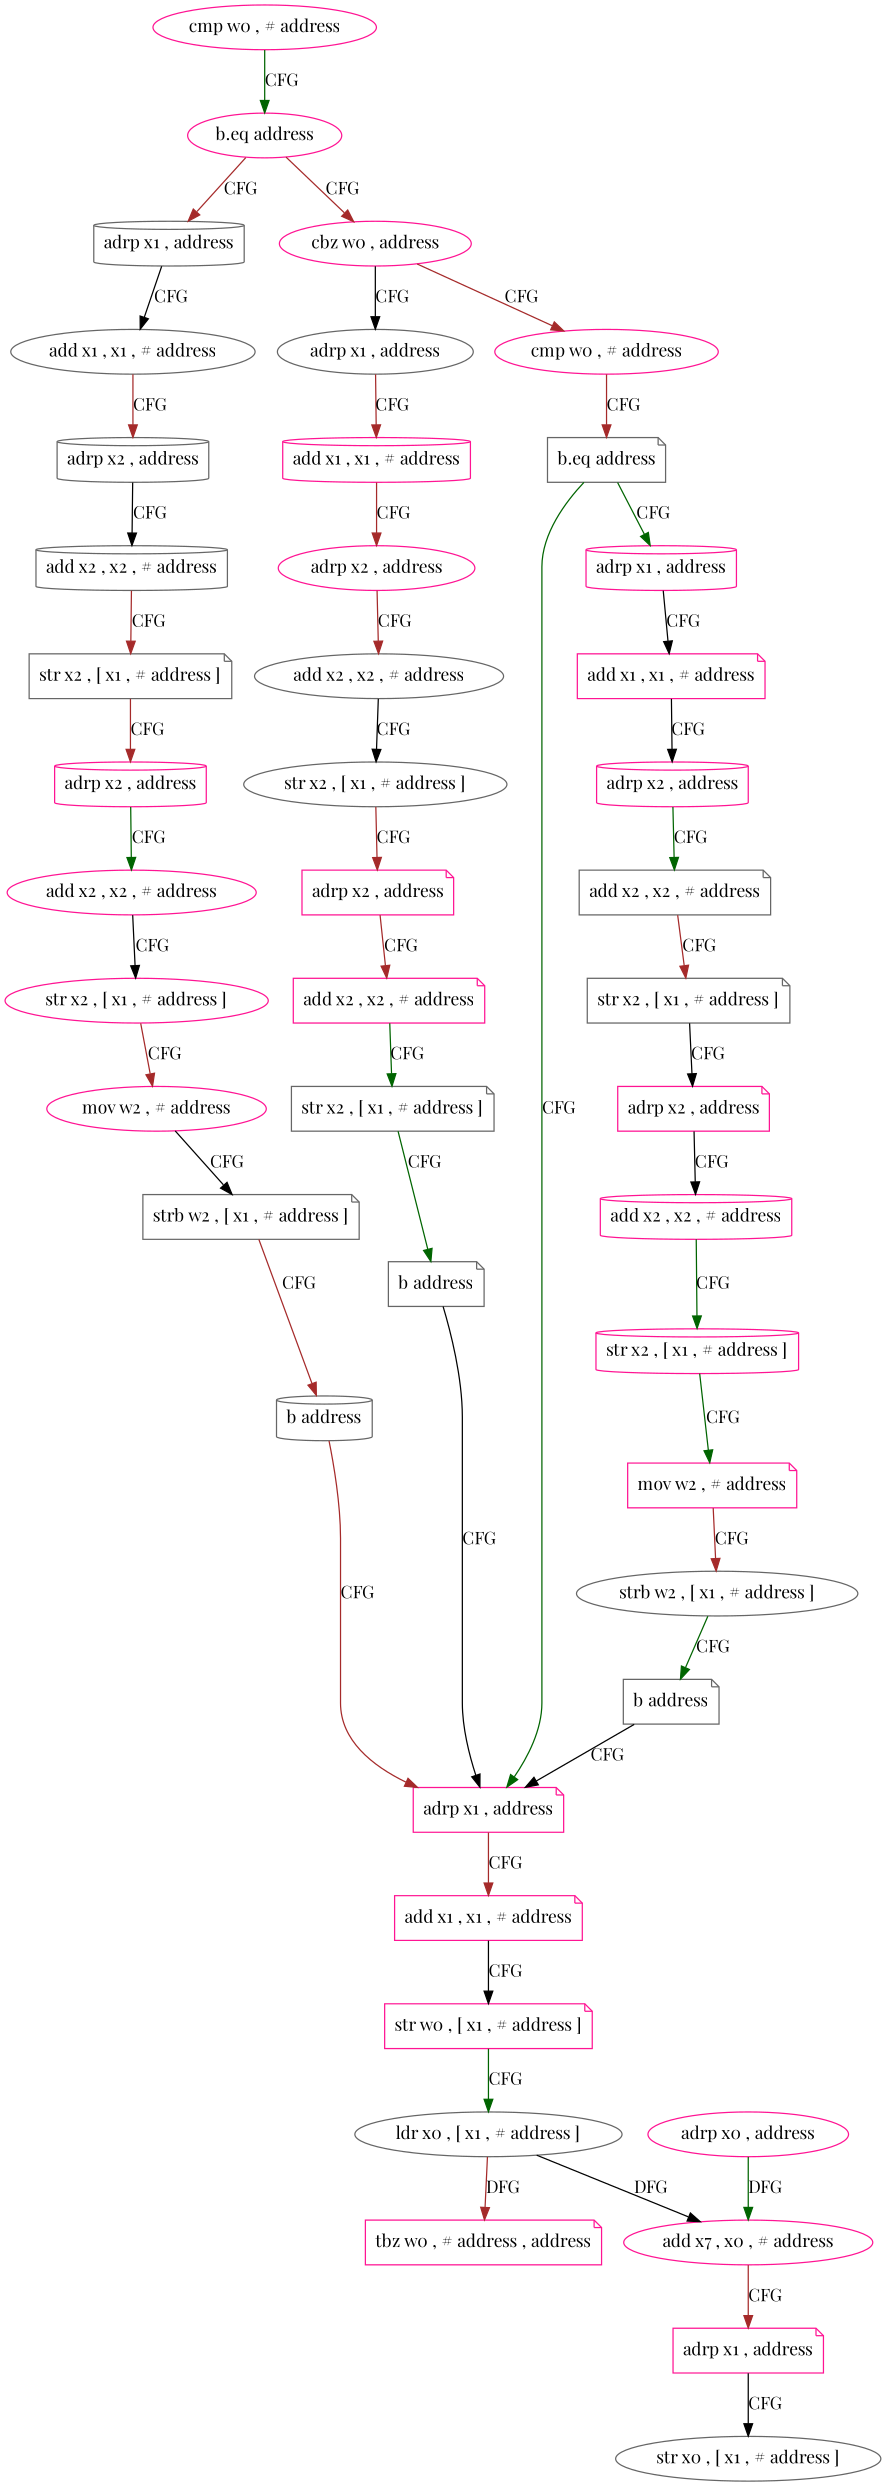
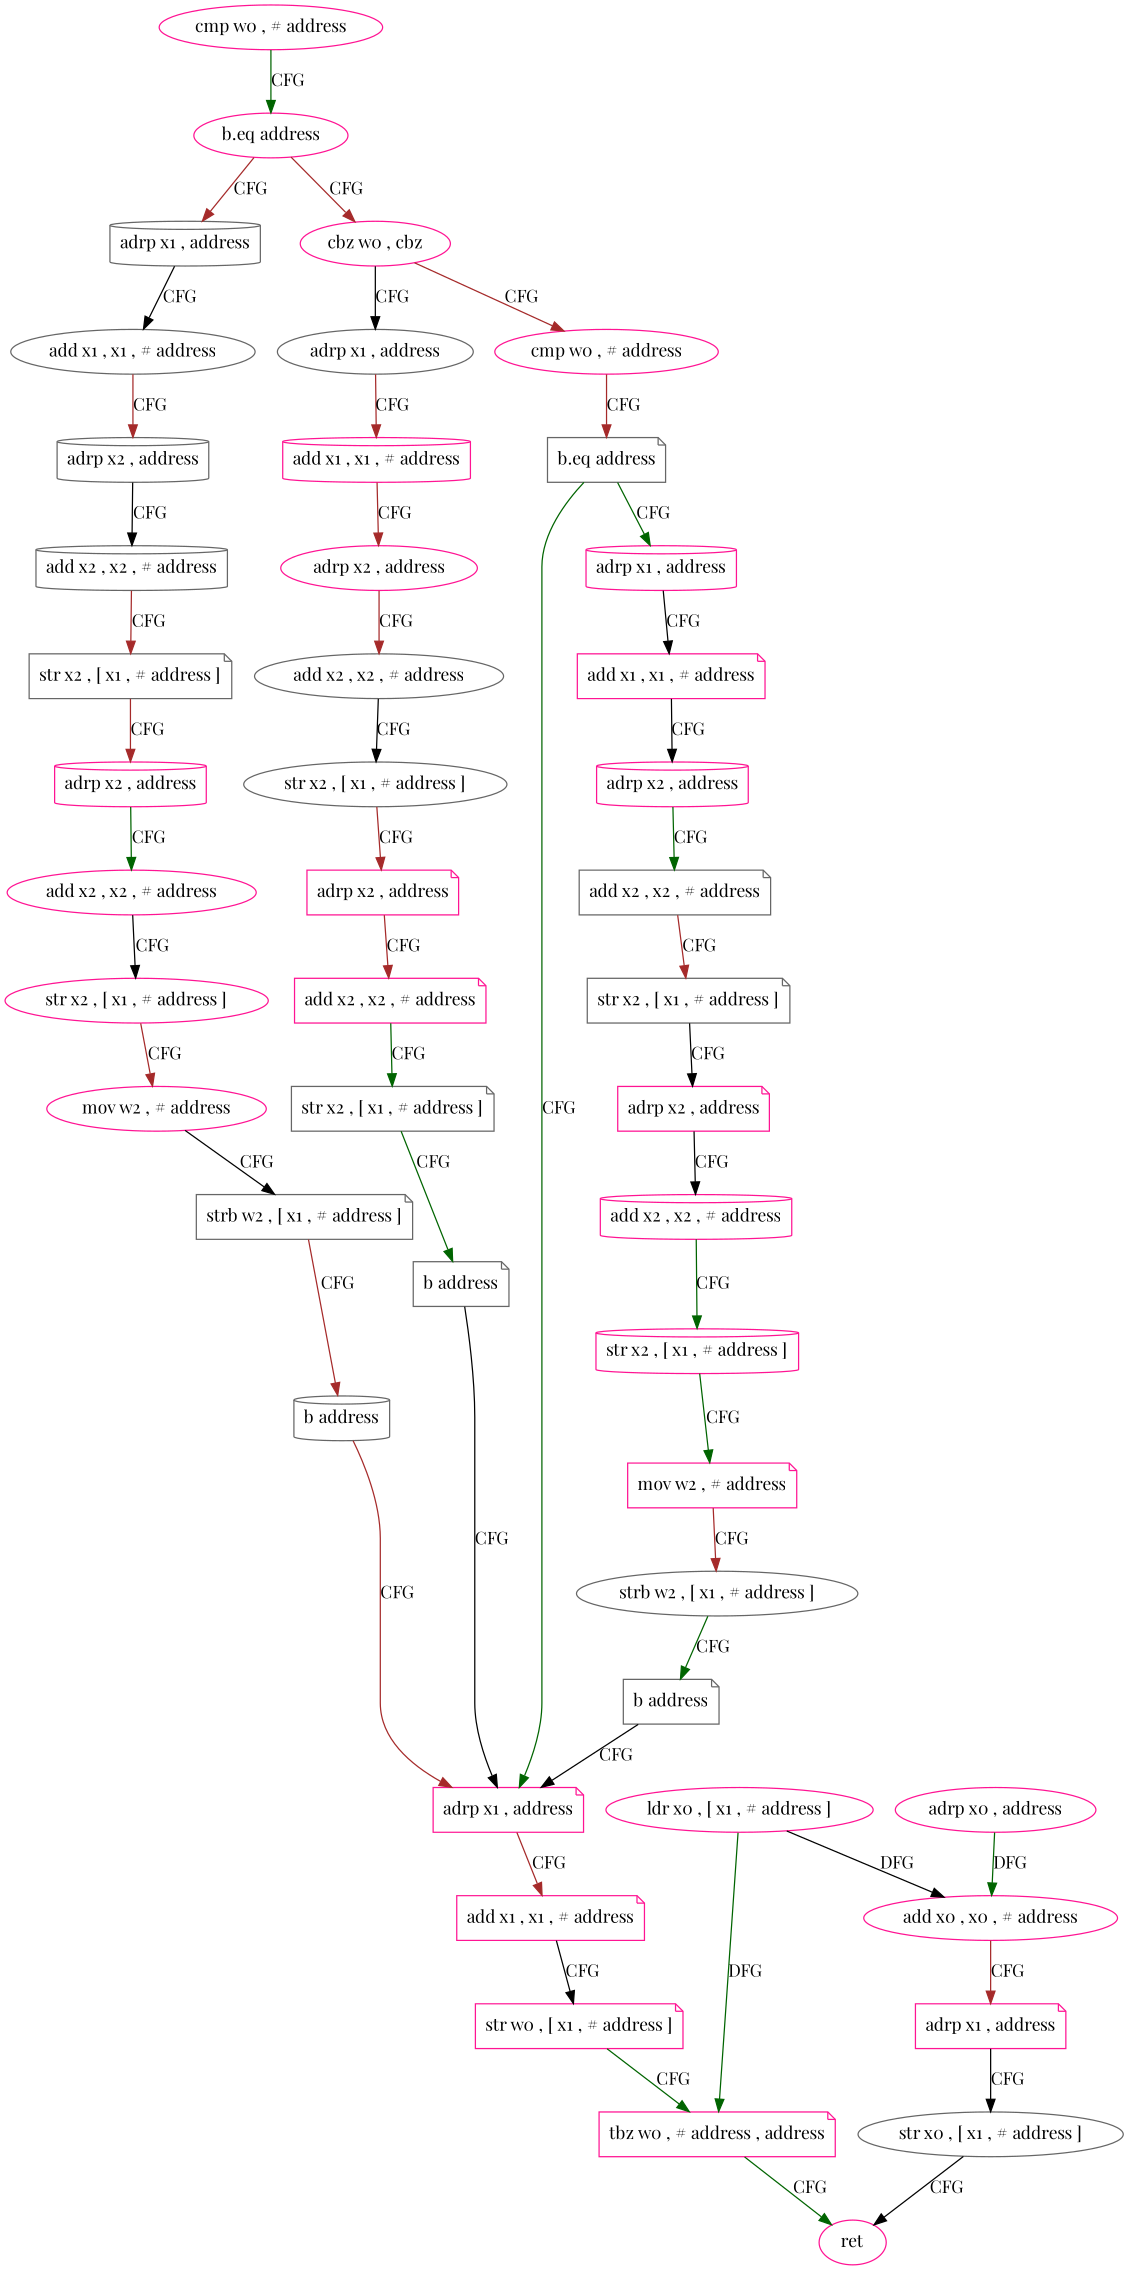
(375, 244) -> (375, 244)
(488, 2074) -> (643, 2076)
(488, 2134) -> (740, 1810)
(486, 2182) -> (729, 1966)
(748, 2242) -> (991, 1918)
none -> (853, 2242)
